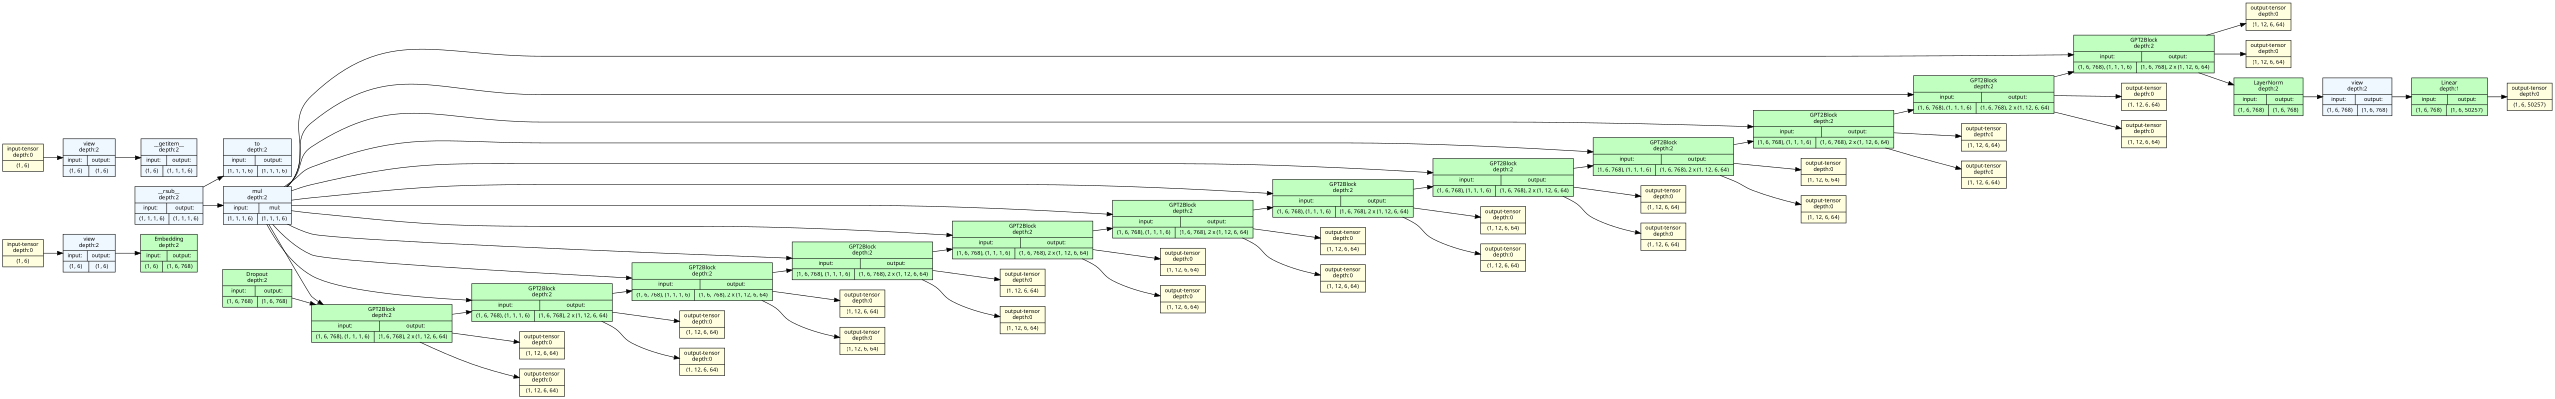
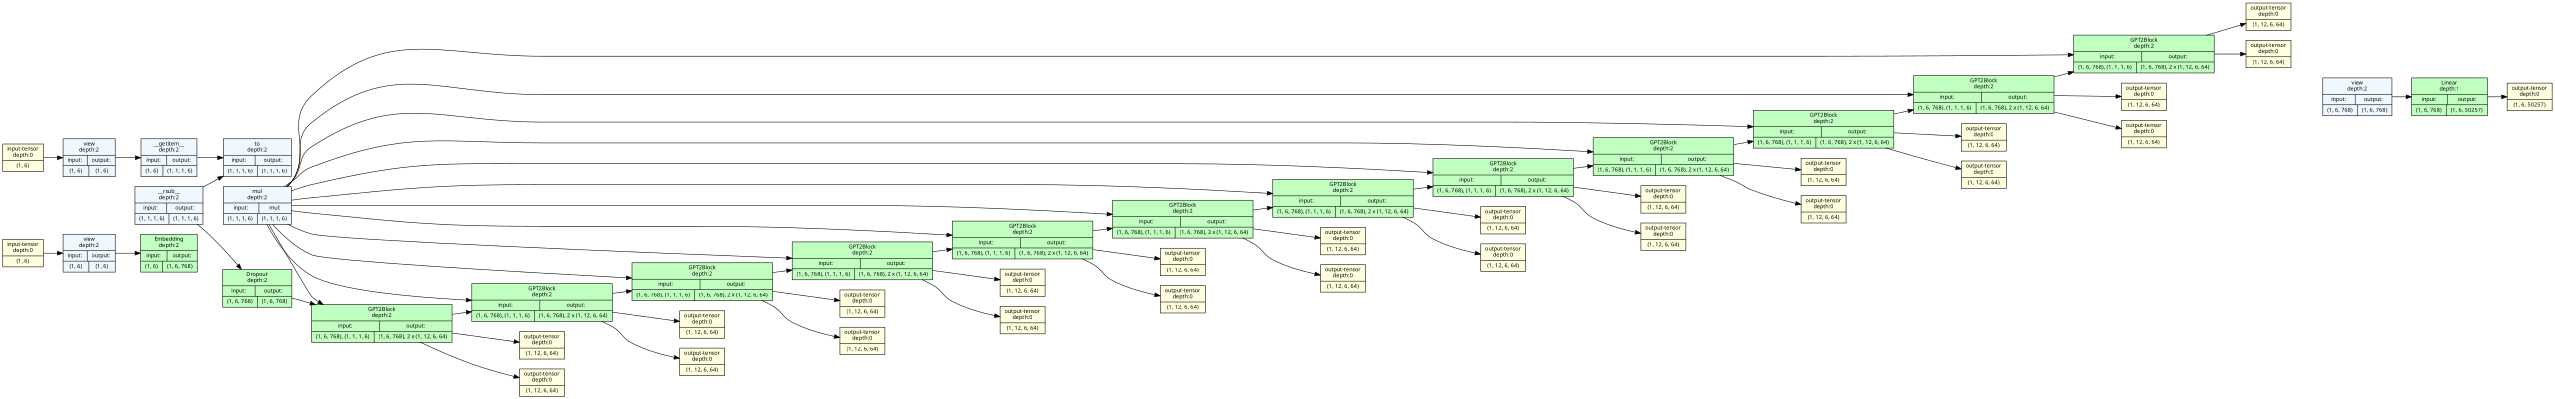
(2269, 97) -> none
none -> (207, 158)
(210, 205) -> (218, 244)
